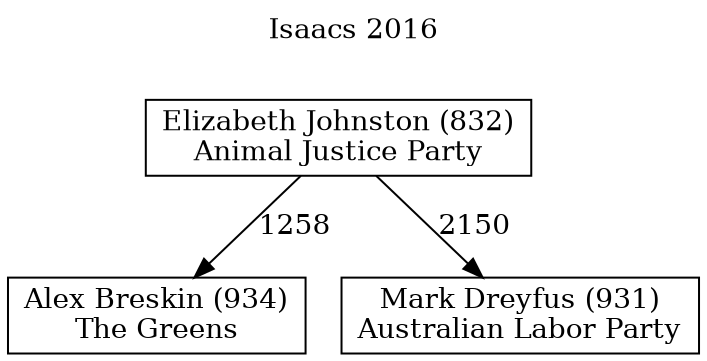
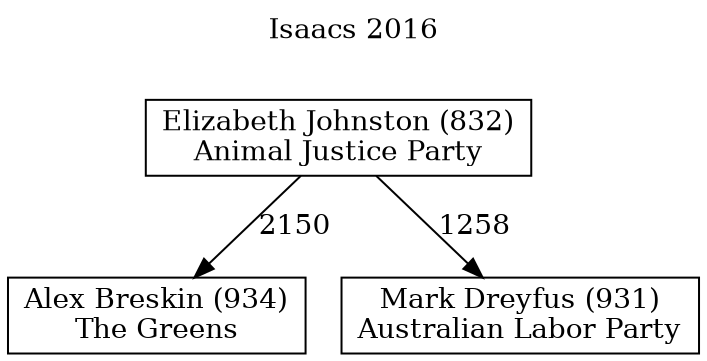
(296, 227) -> (296, 227)
(475, 227) -> (475, 227)
